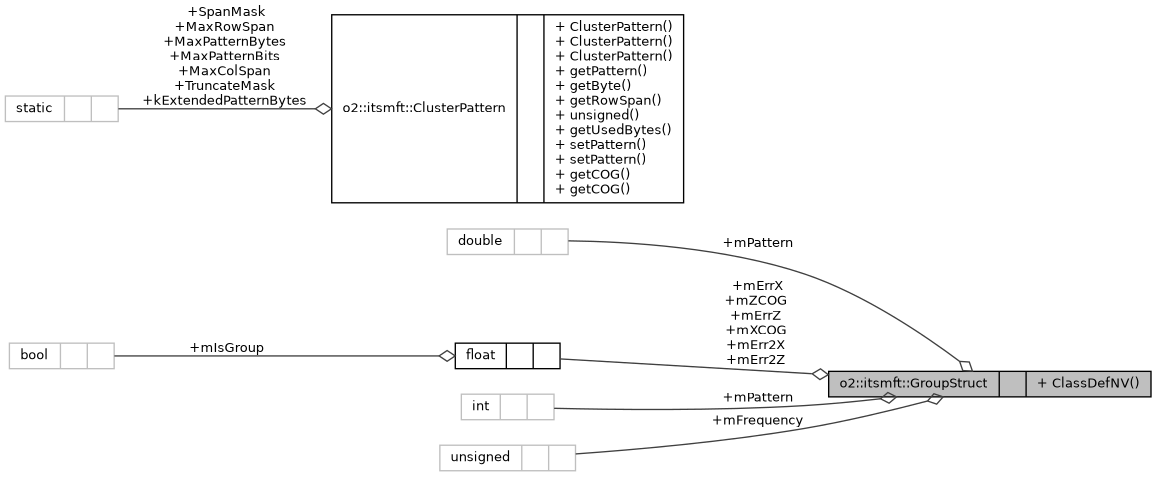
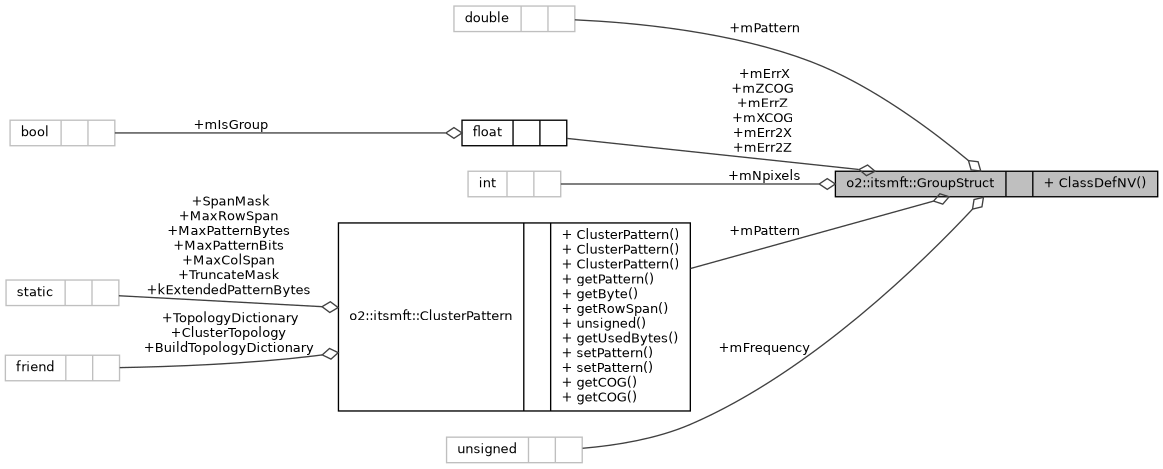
none -> (812, 235)
none -> (62, 368)
(756, 398) -> (763, 177)
